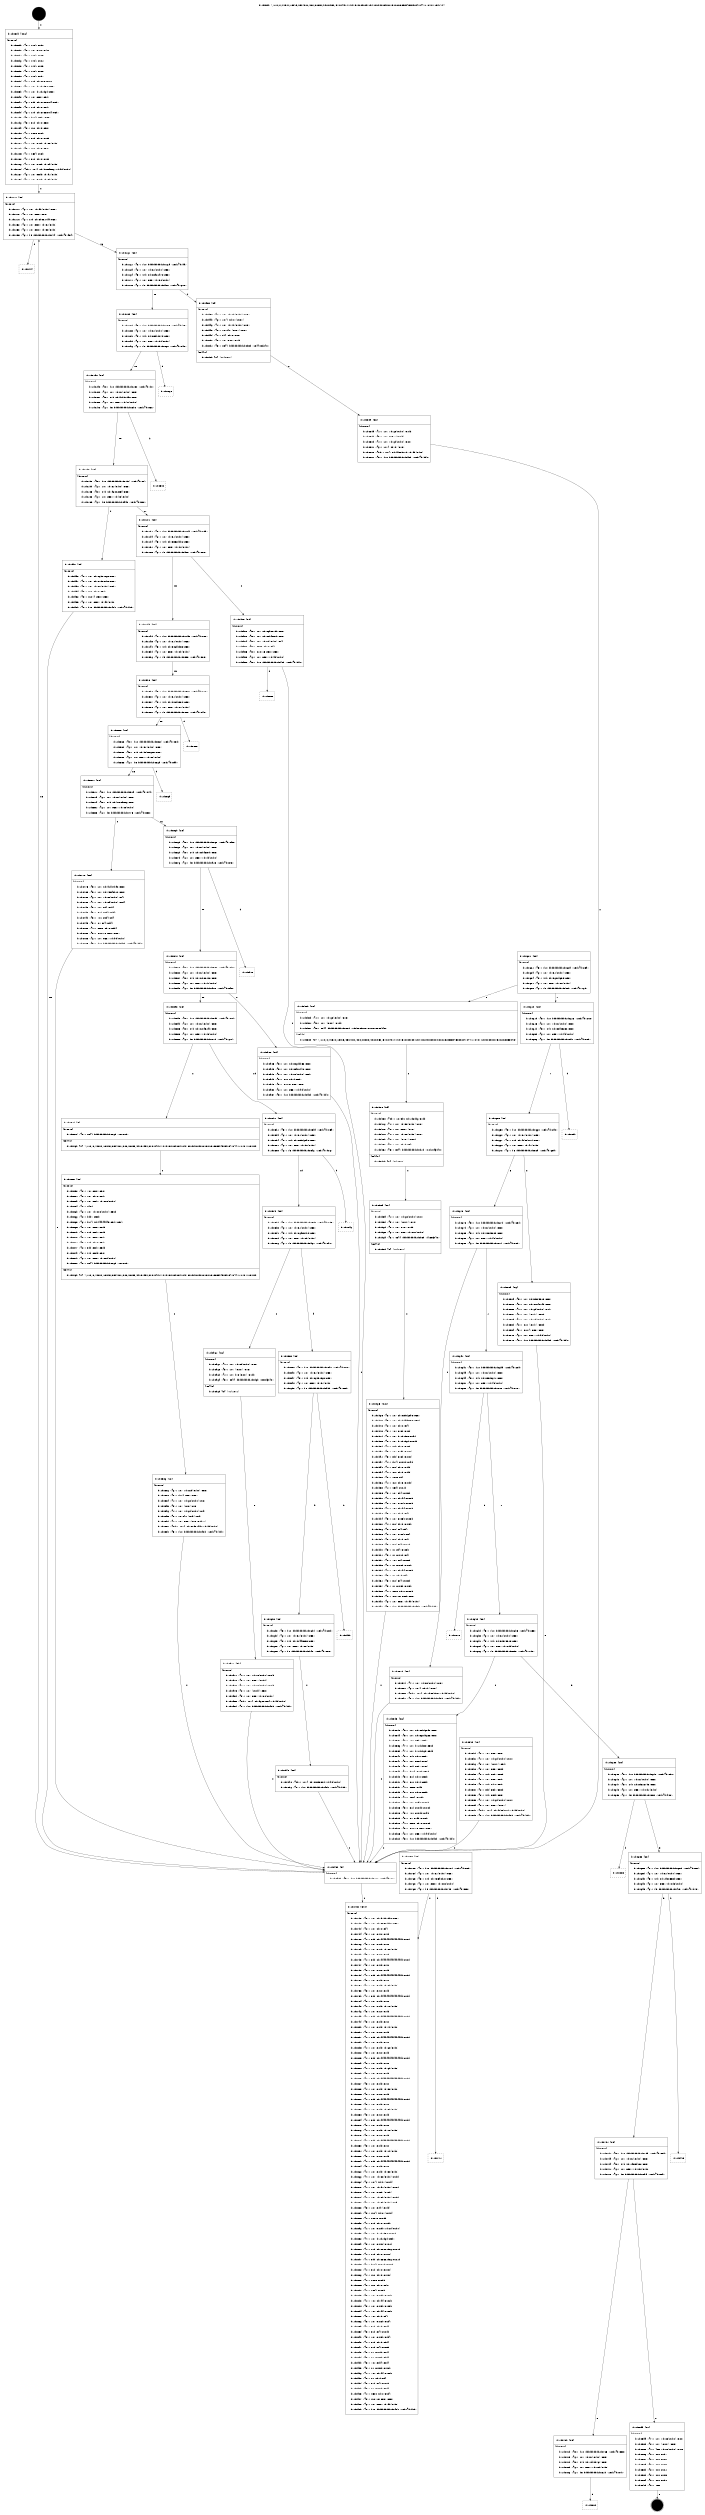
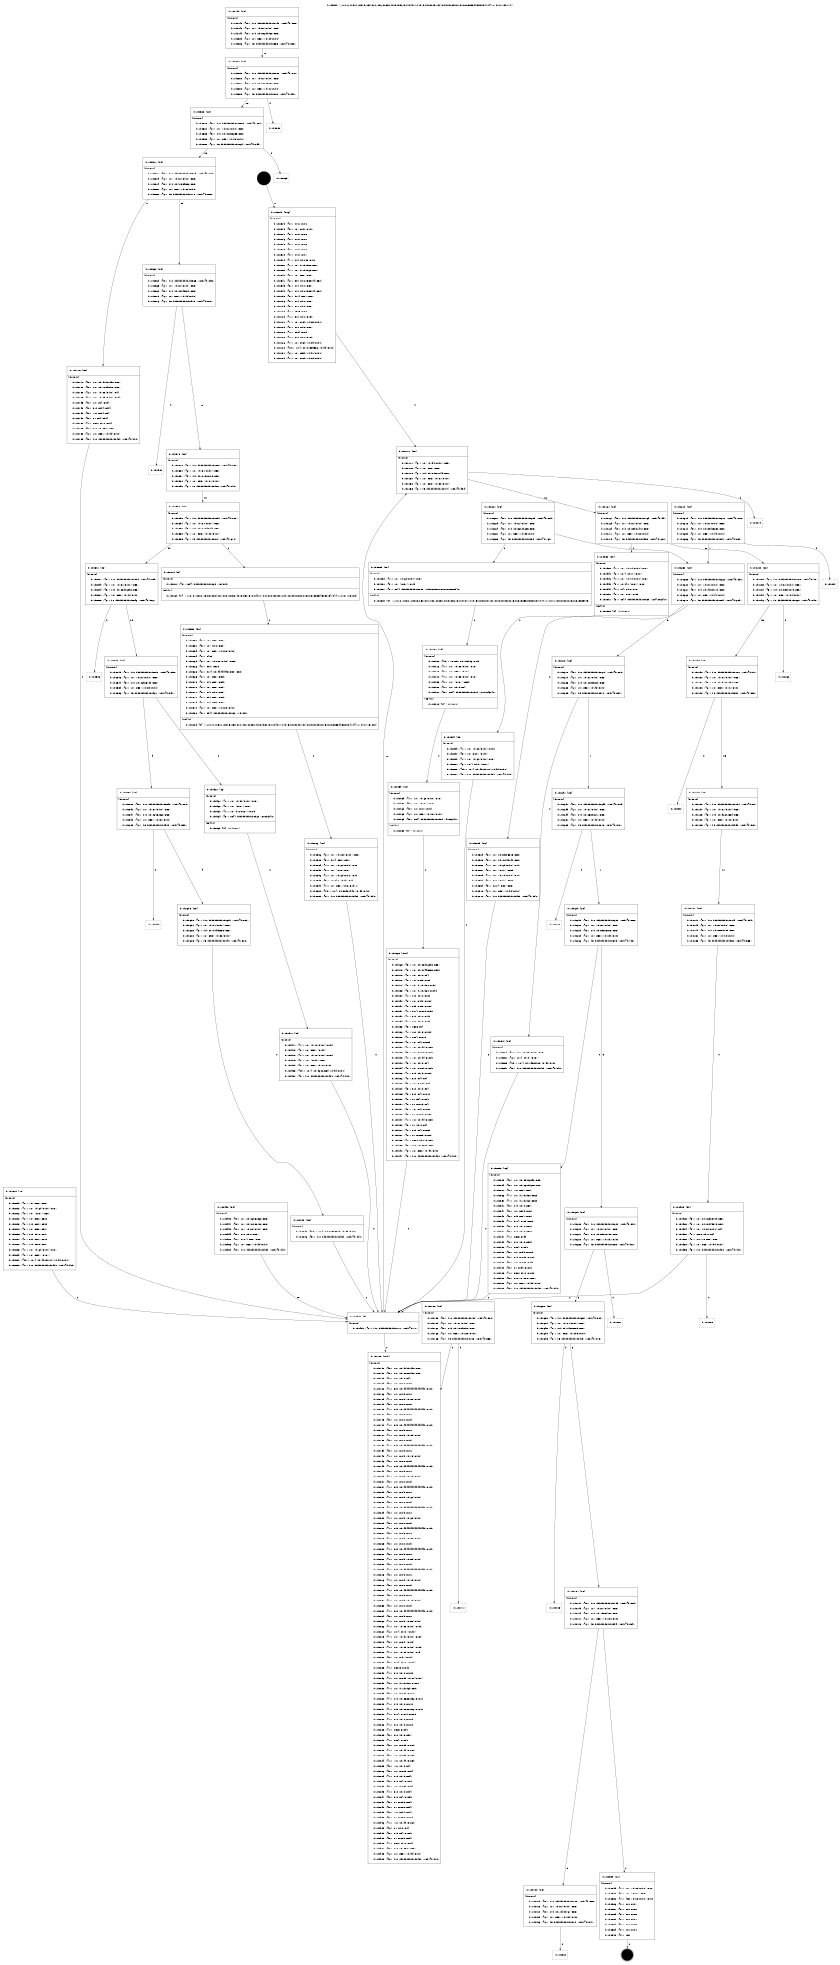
(106, 533) -> none
(173, 588) -> none
(555, 997) -> (621, 549)
(294, 1074) -> none
